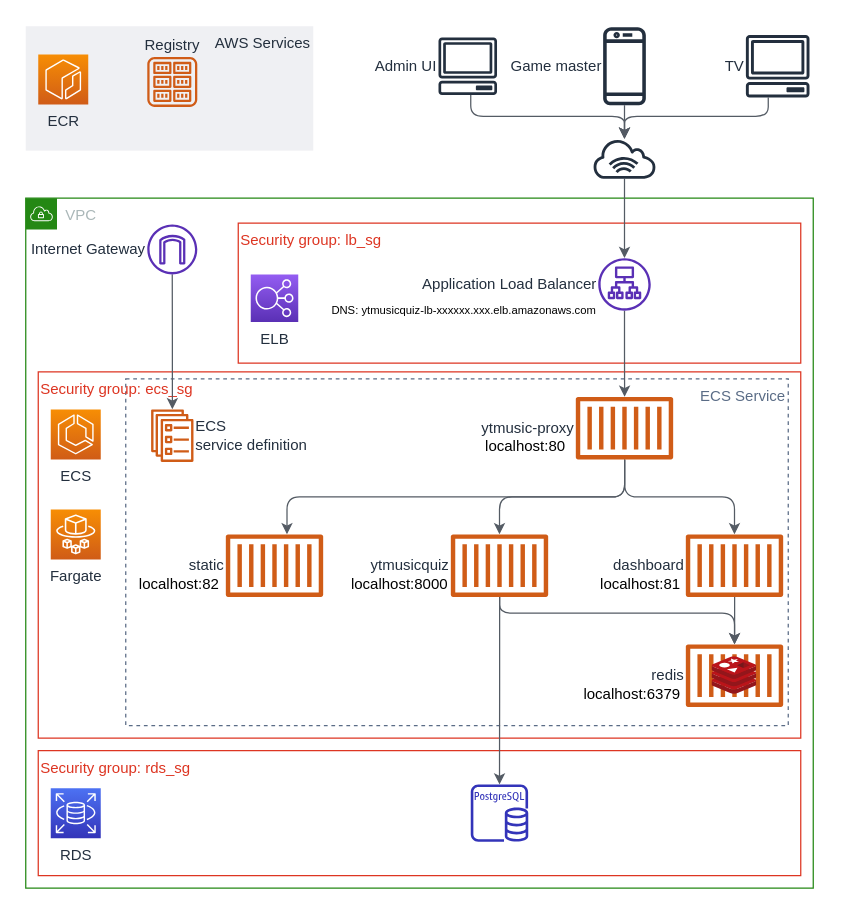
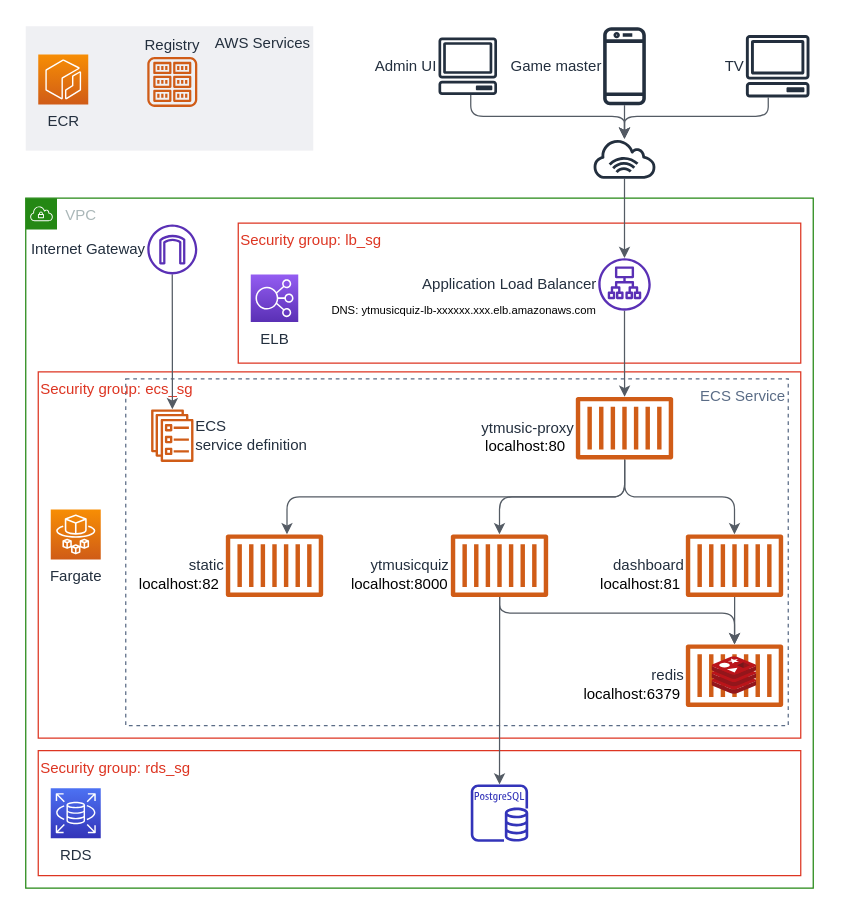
(76, 434) -> none
